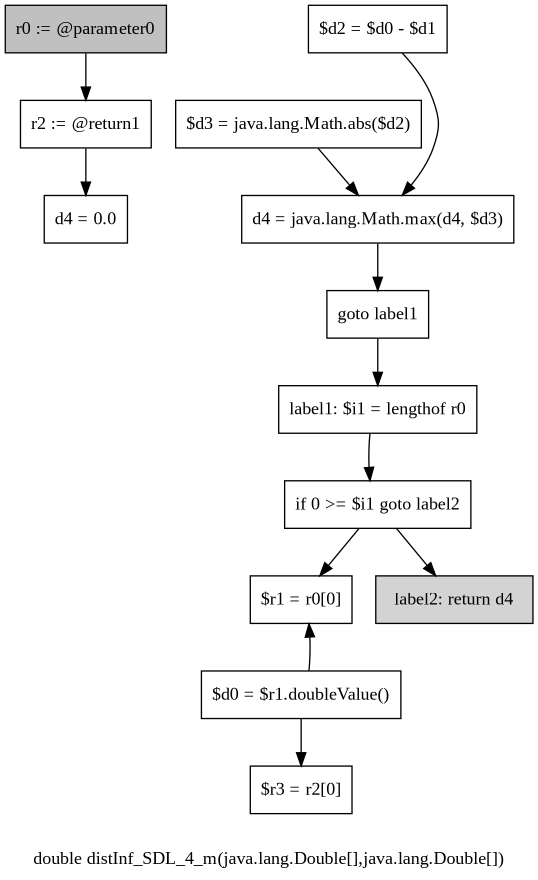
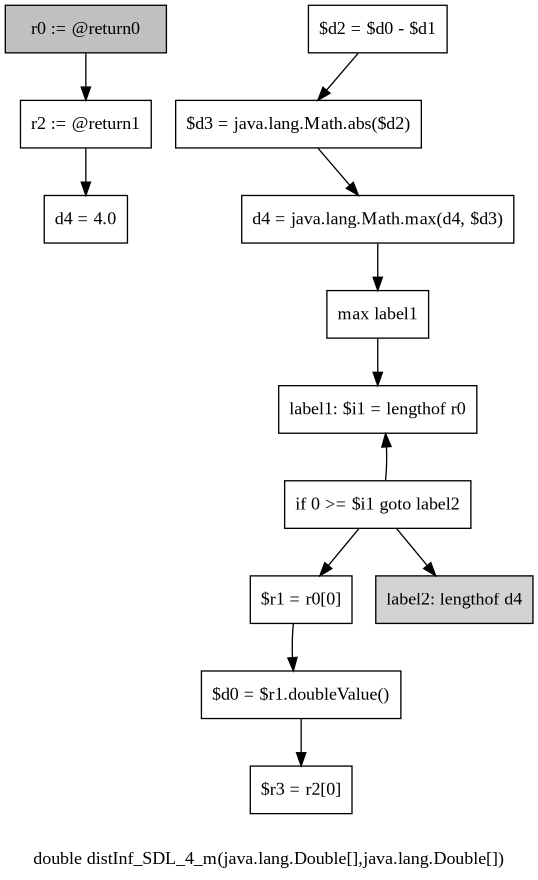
(86, 29) -> (86, 29)
(438, 117) -> (342, 72)
(86, 219) -> (86, 219)
(378, 314) -> (378, 314)
(369, 451) -> (387, 464)
(454, 600) -> (454, 600)
(310, 654) -> (292, 641)
